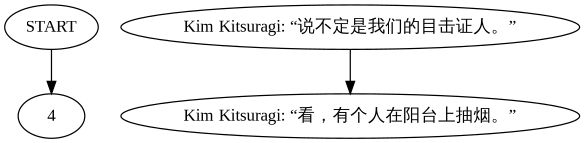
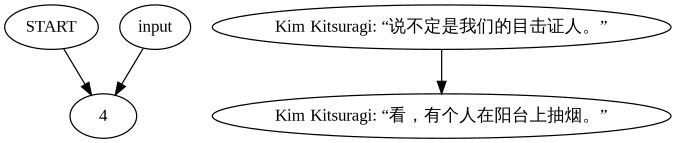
none -> (155, 27)
